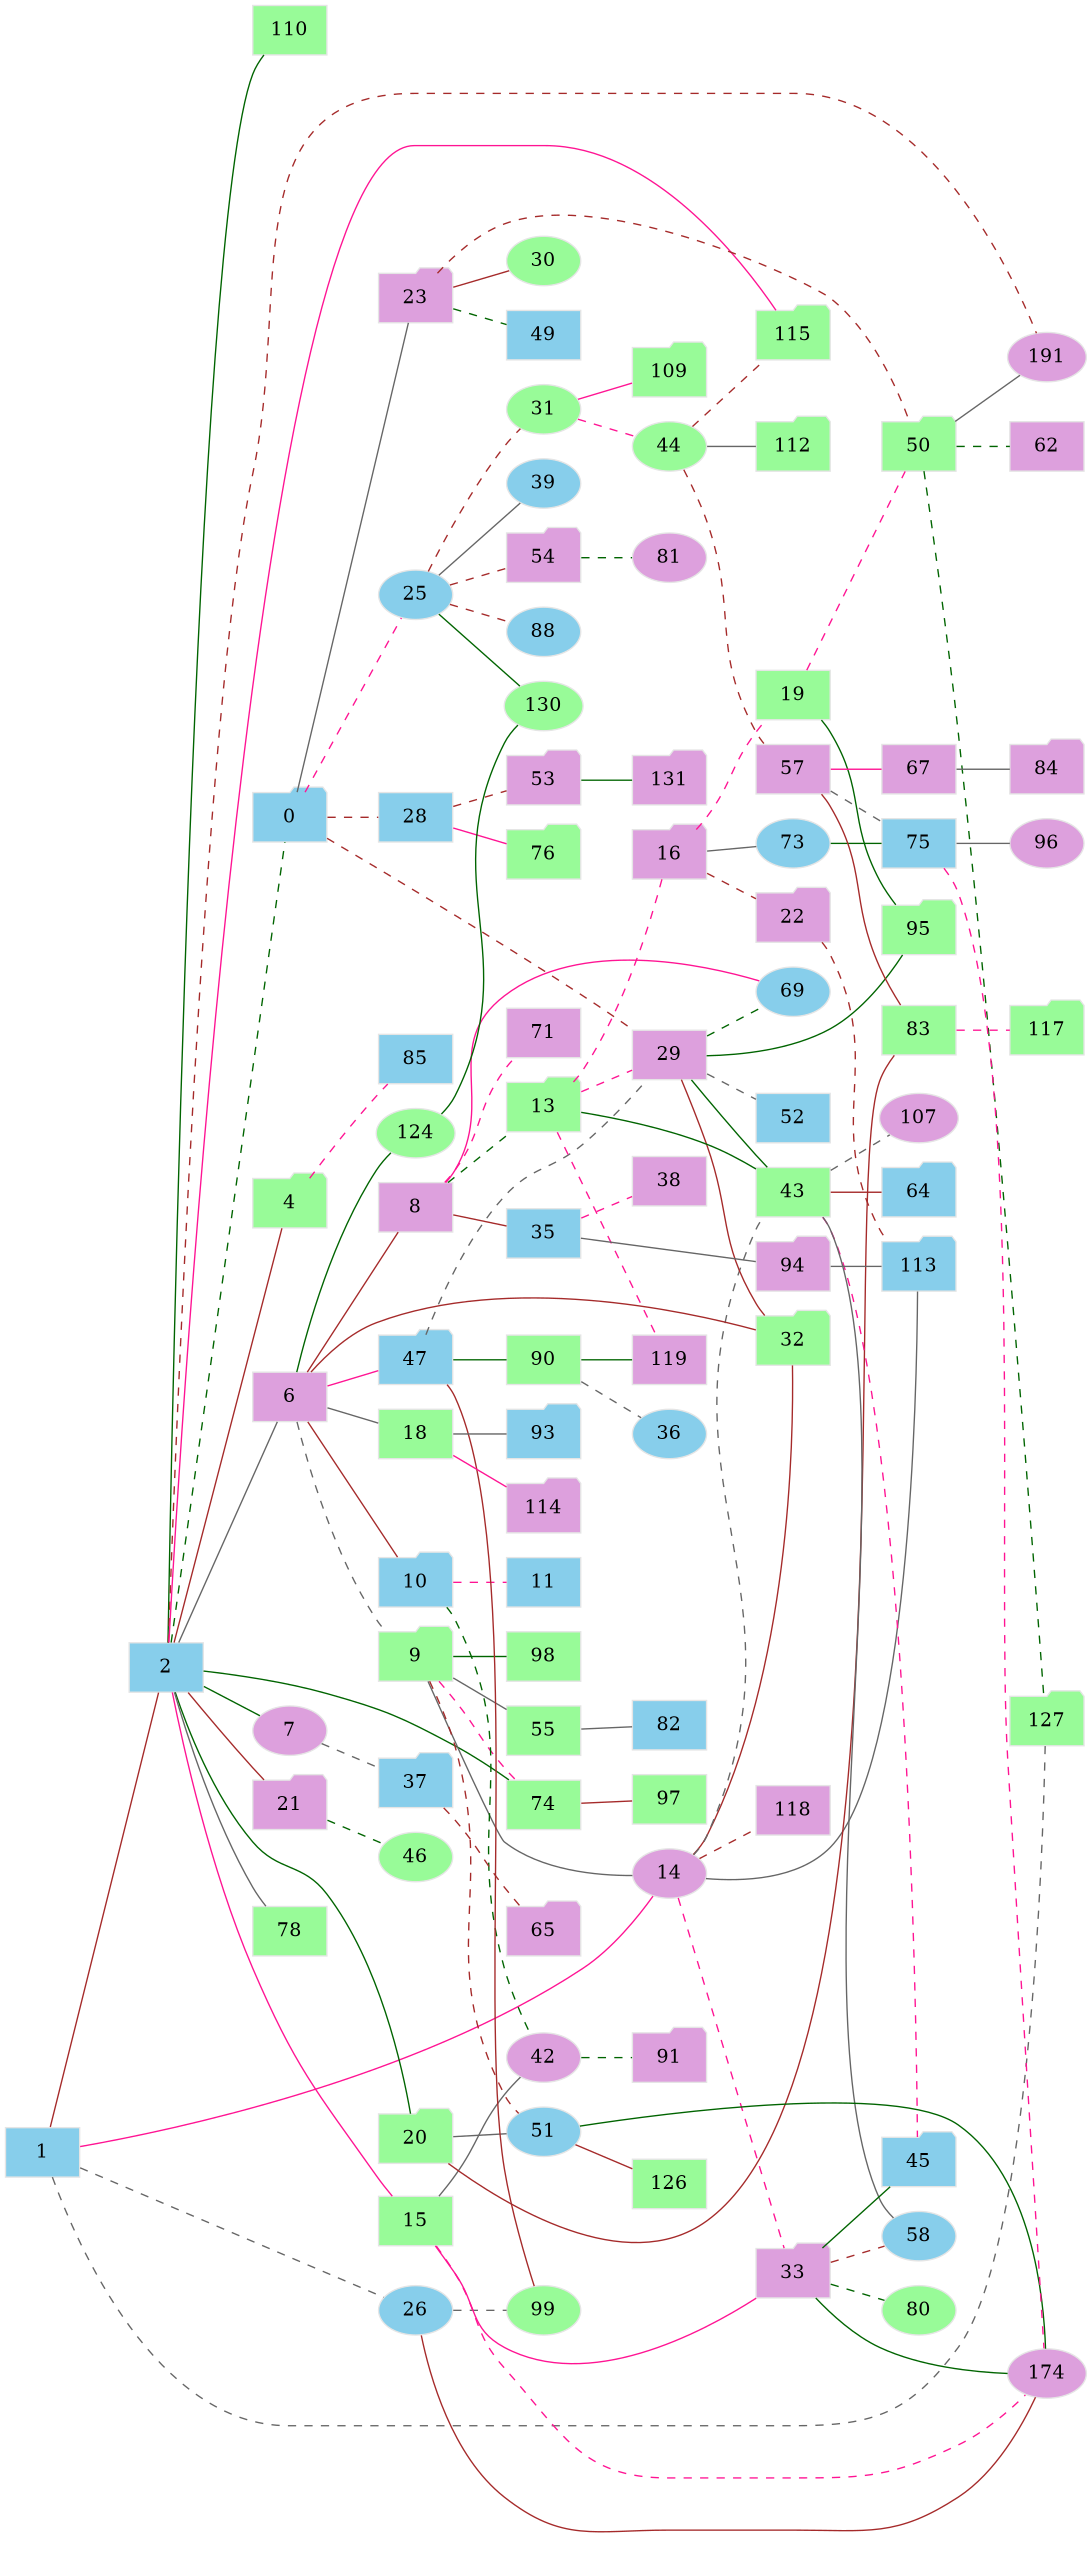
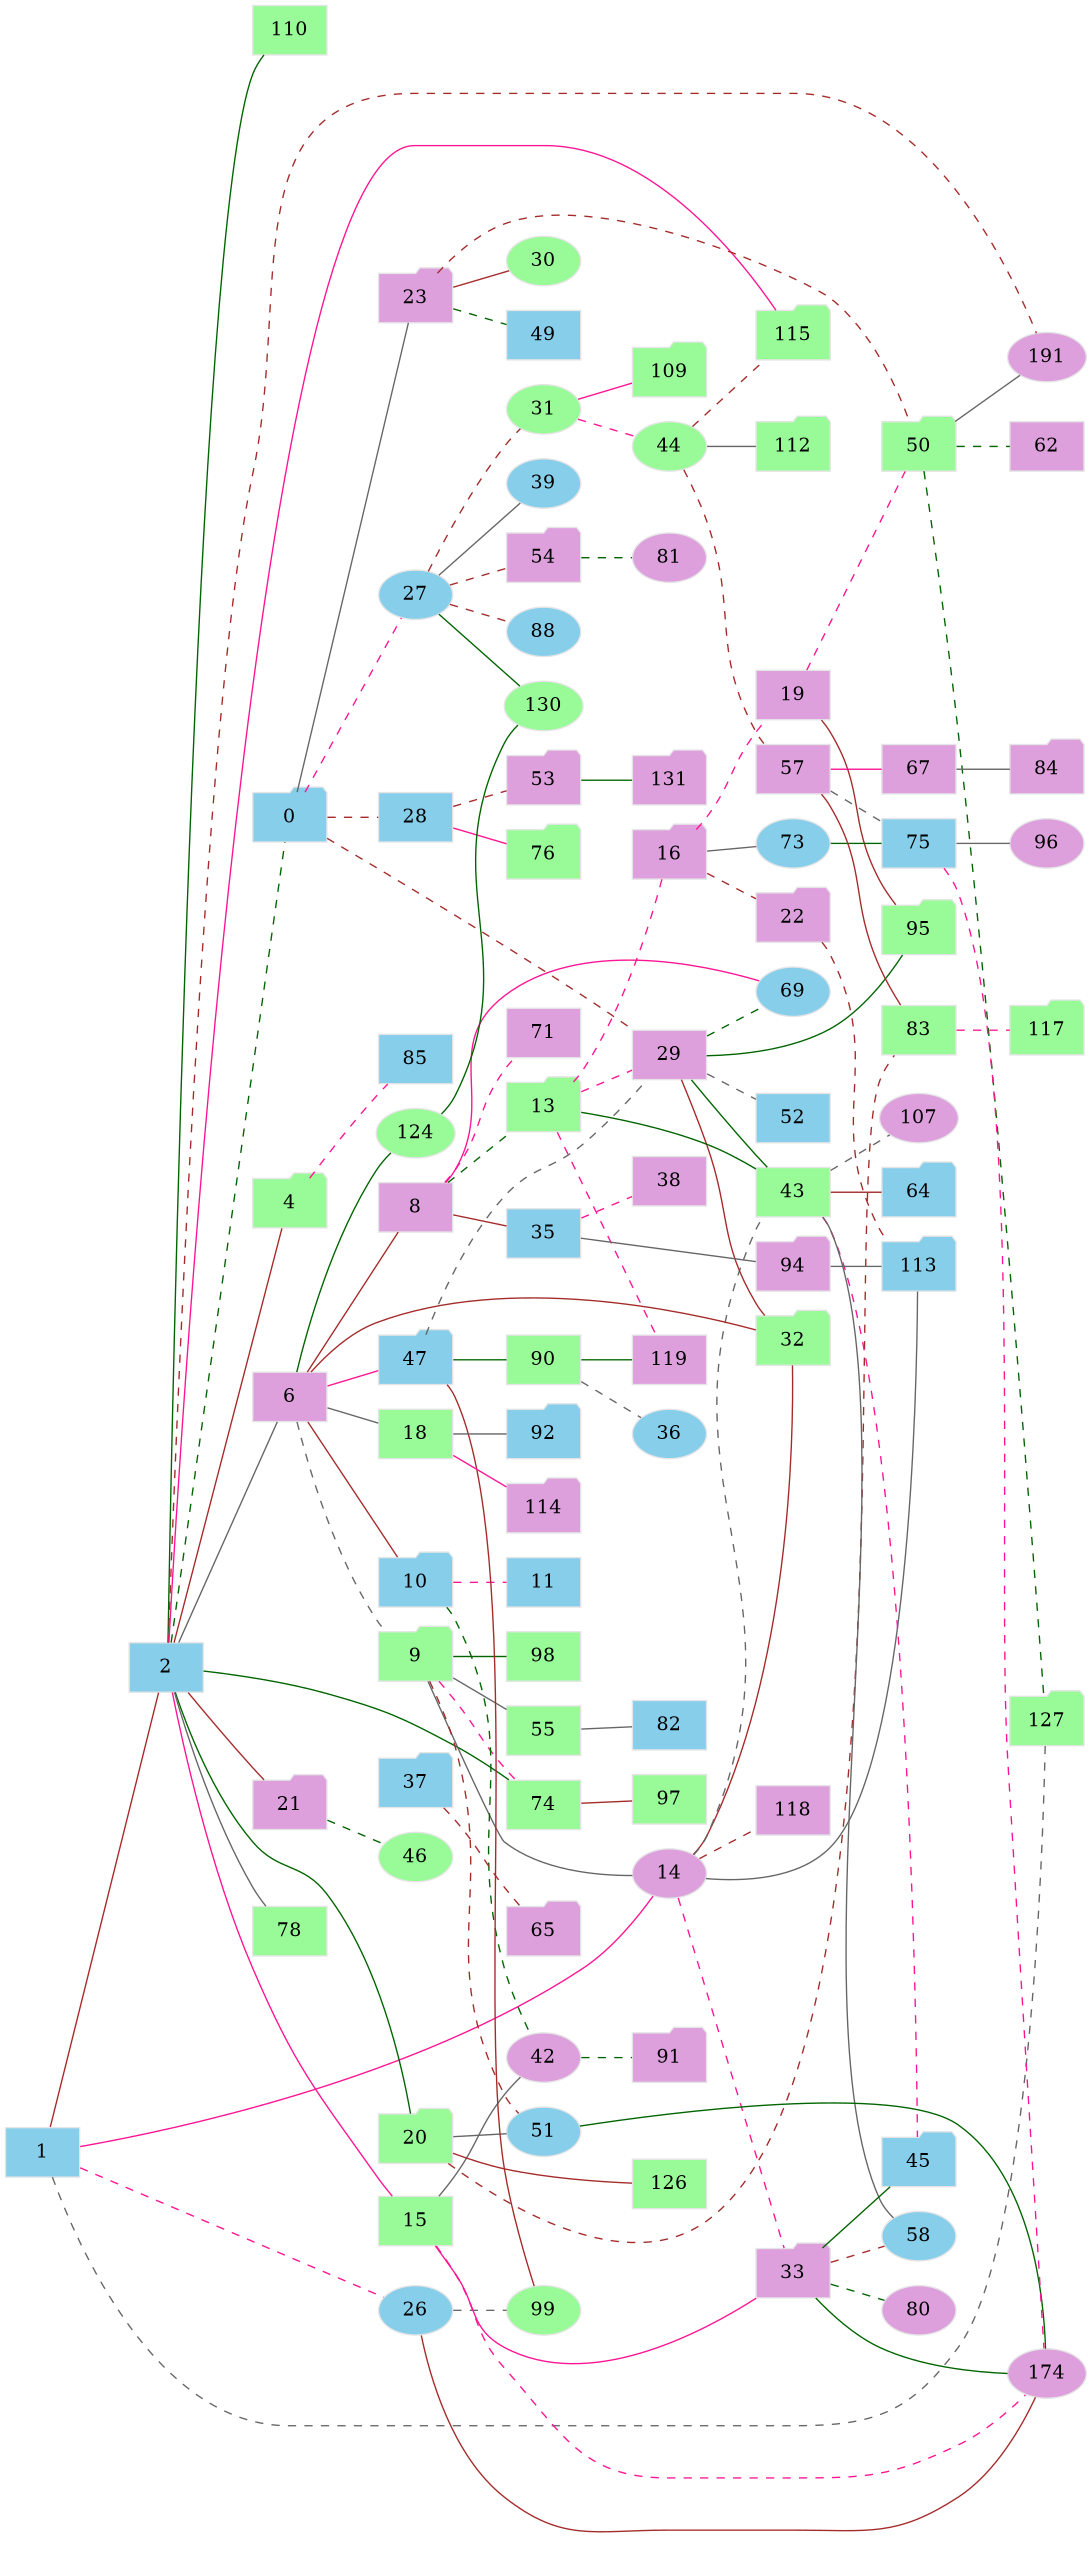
(416, 595) -> (416, 595)
(793, 695) -> (793, 695)
(858, 818) -> (858, 818)
(544, 1434) -> (544, 1434)
(290, 1731) -> none
(837, 1865) -> (837, 1865)
(604, 2157) -> (541, 2175)
(232, 2233) -> (232, 2233)
(919, 2310) -> (919, 2310)
